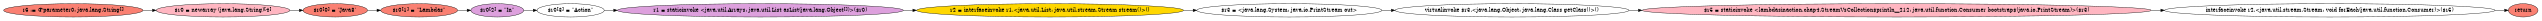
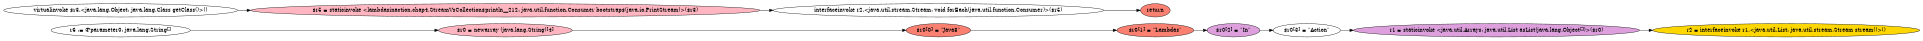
(73, 10) -> (121, 30)
(1289, 10) -> none
